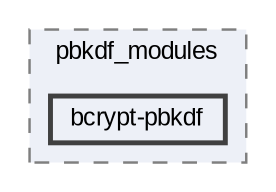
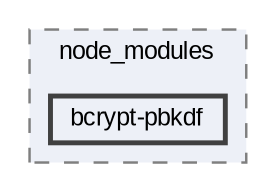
(138, 53) -> (138, 53)
